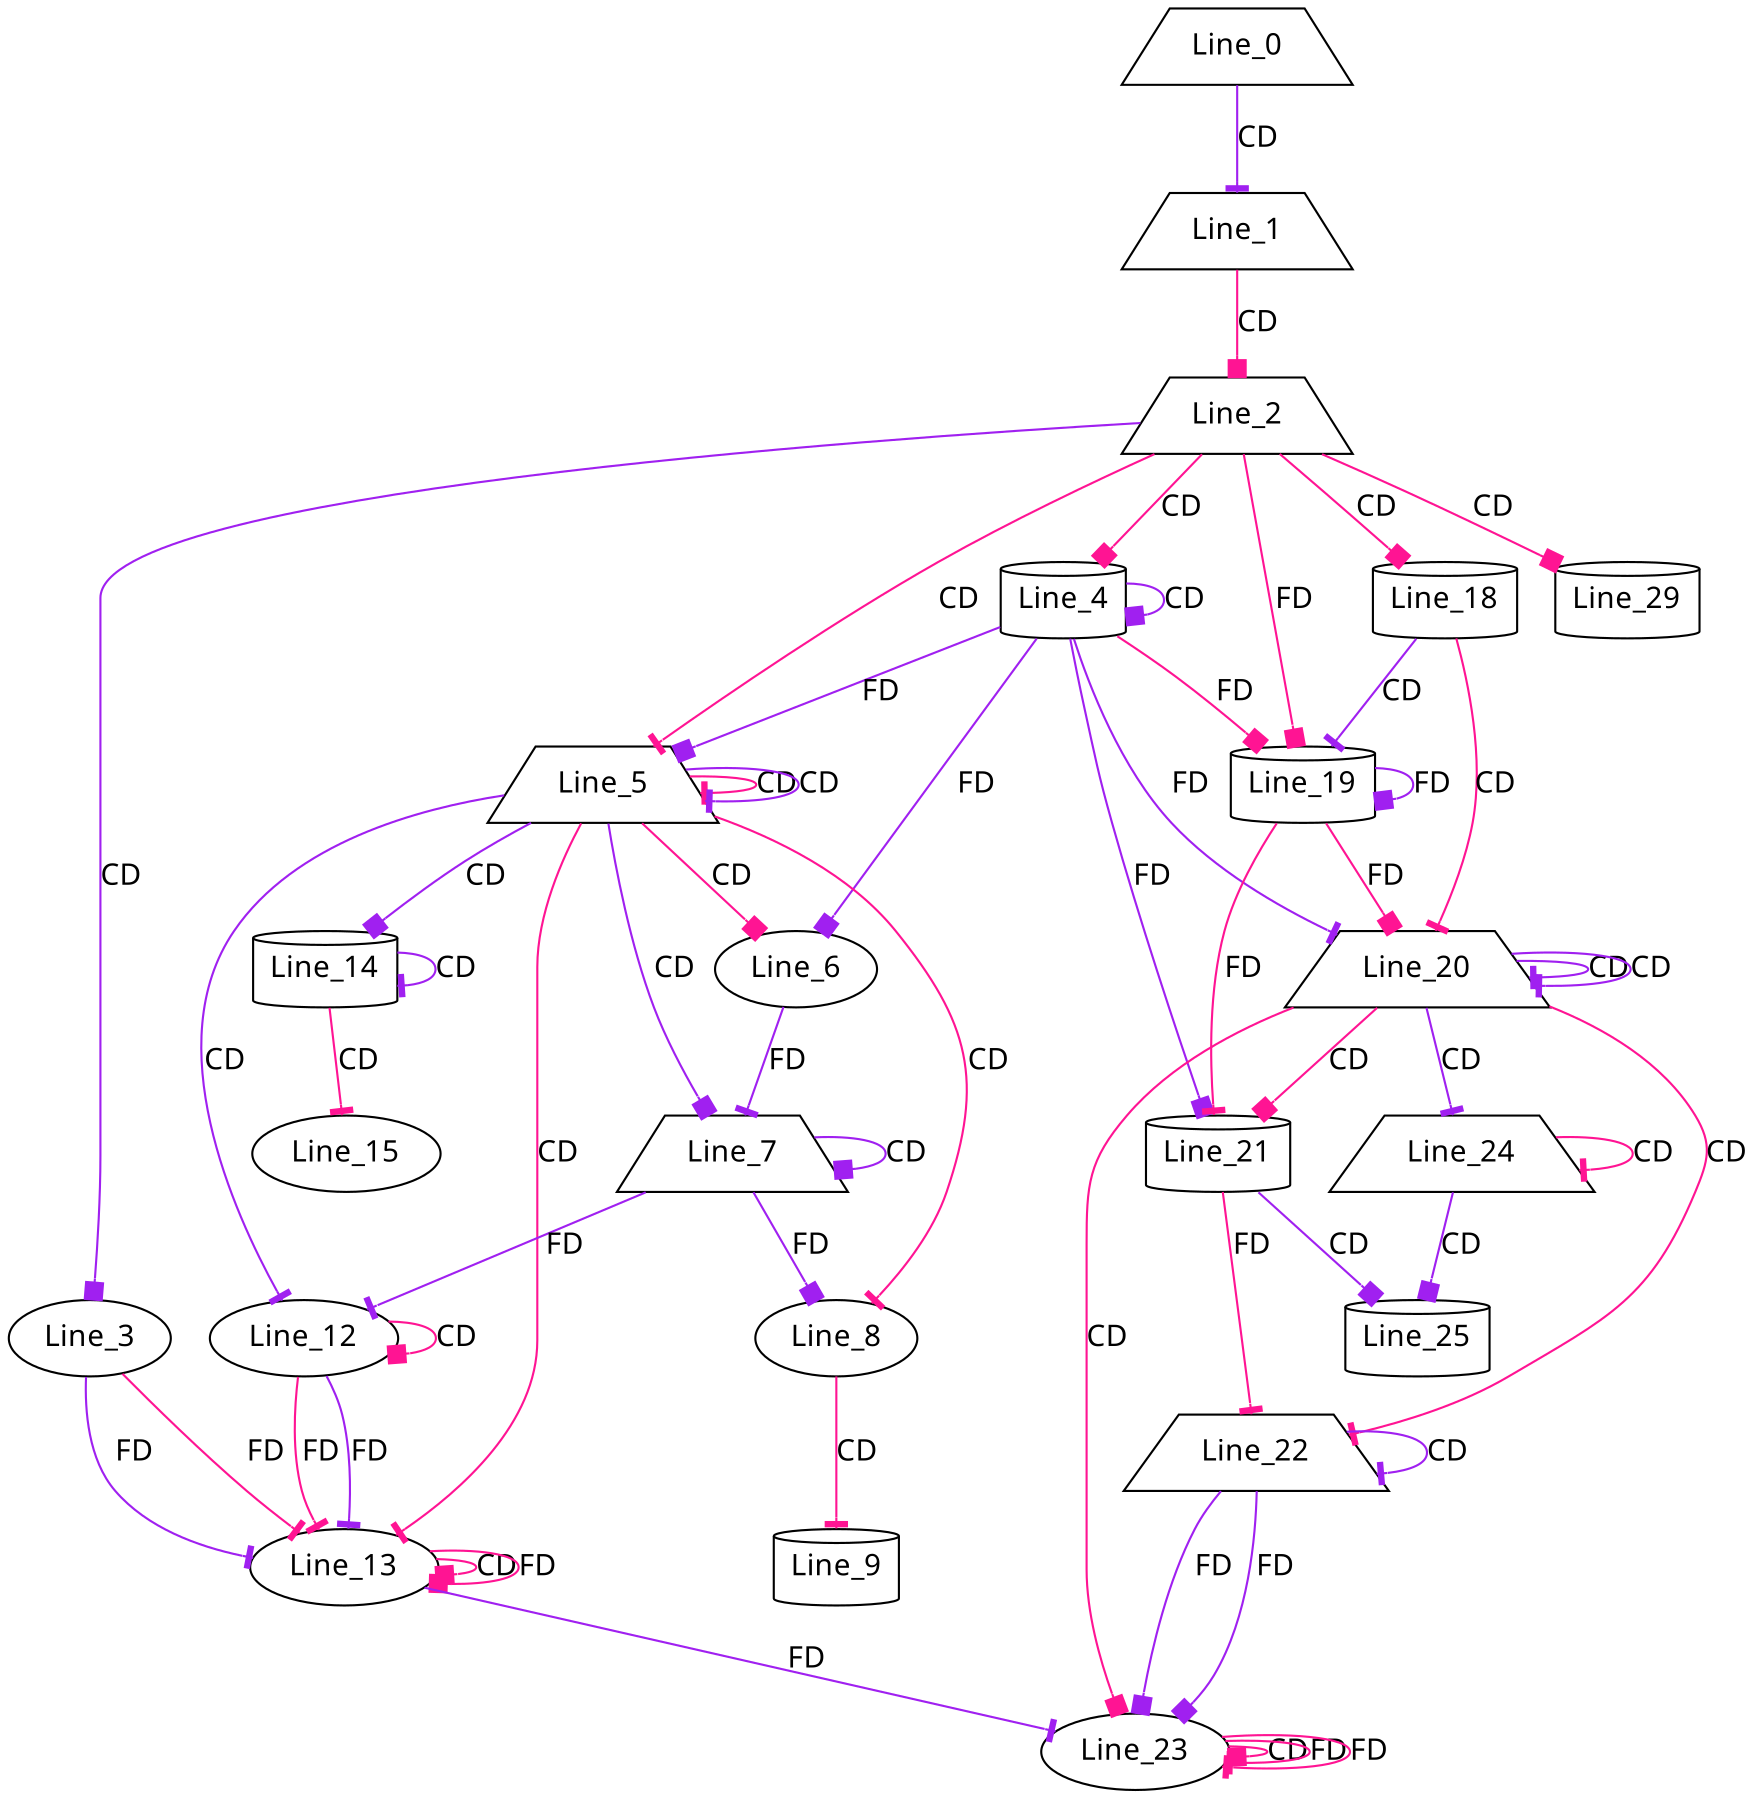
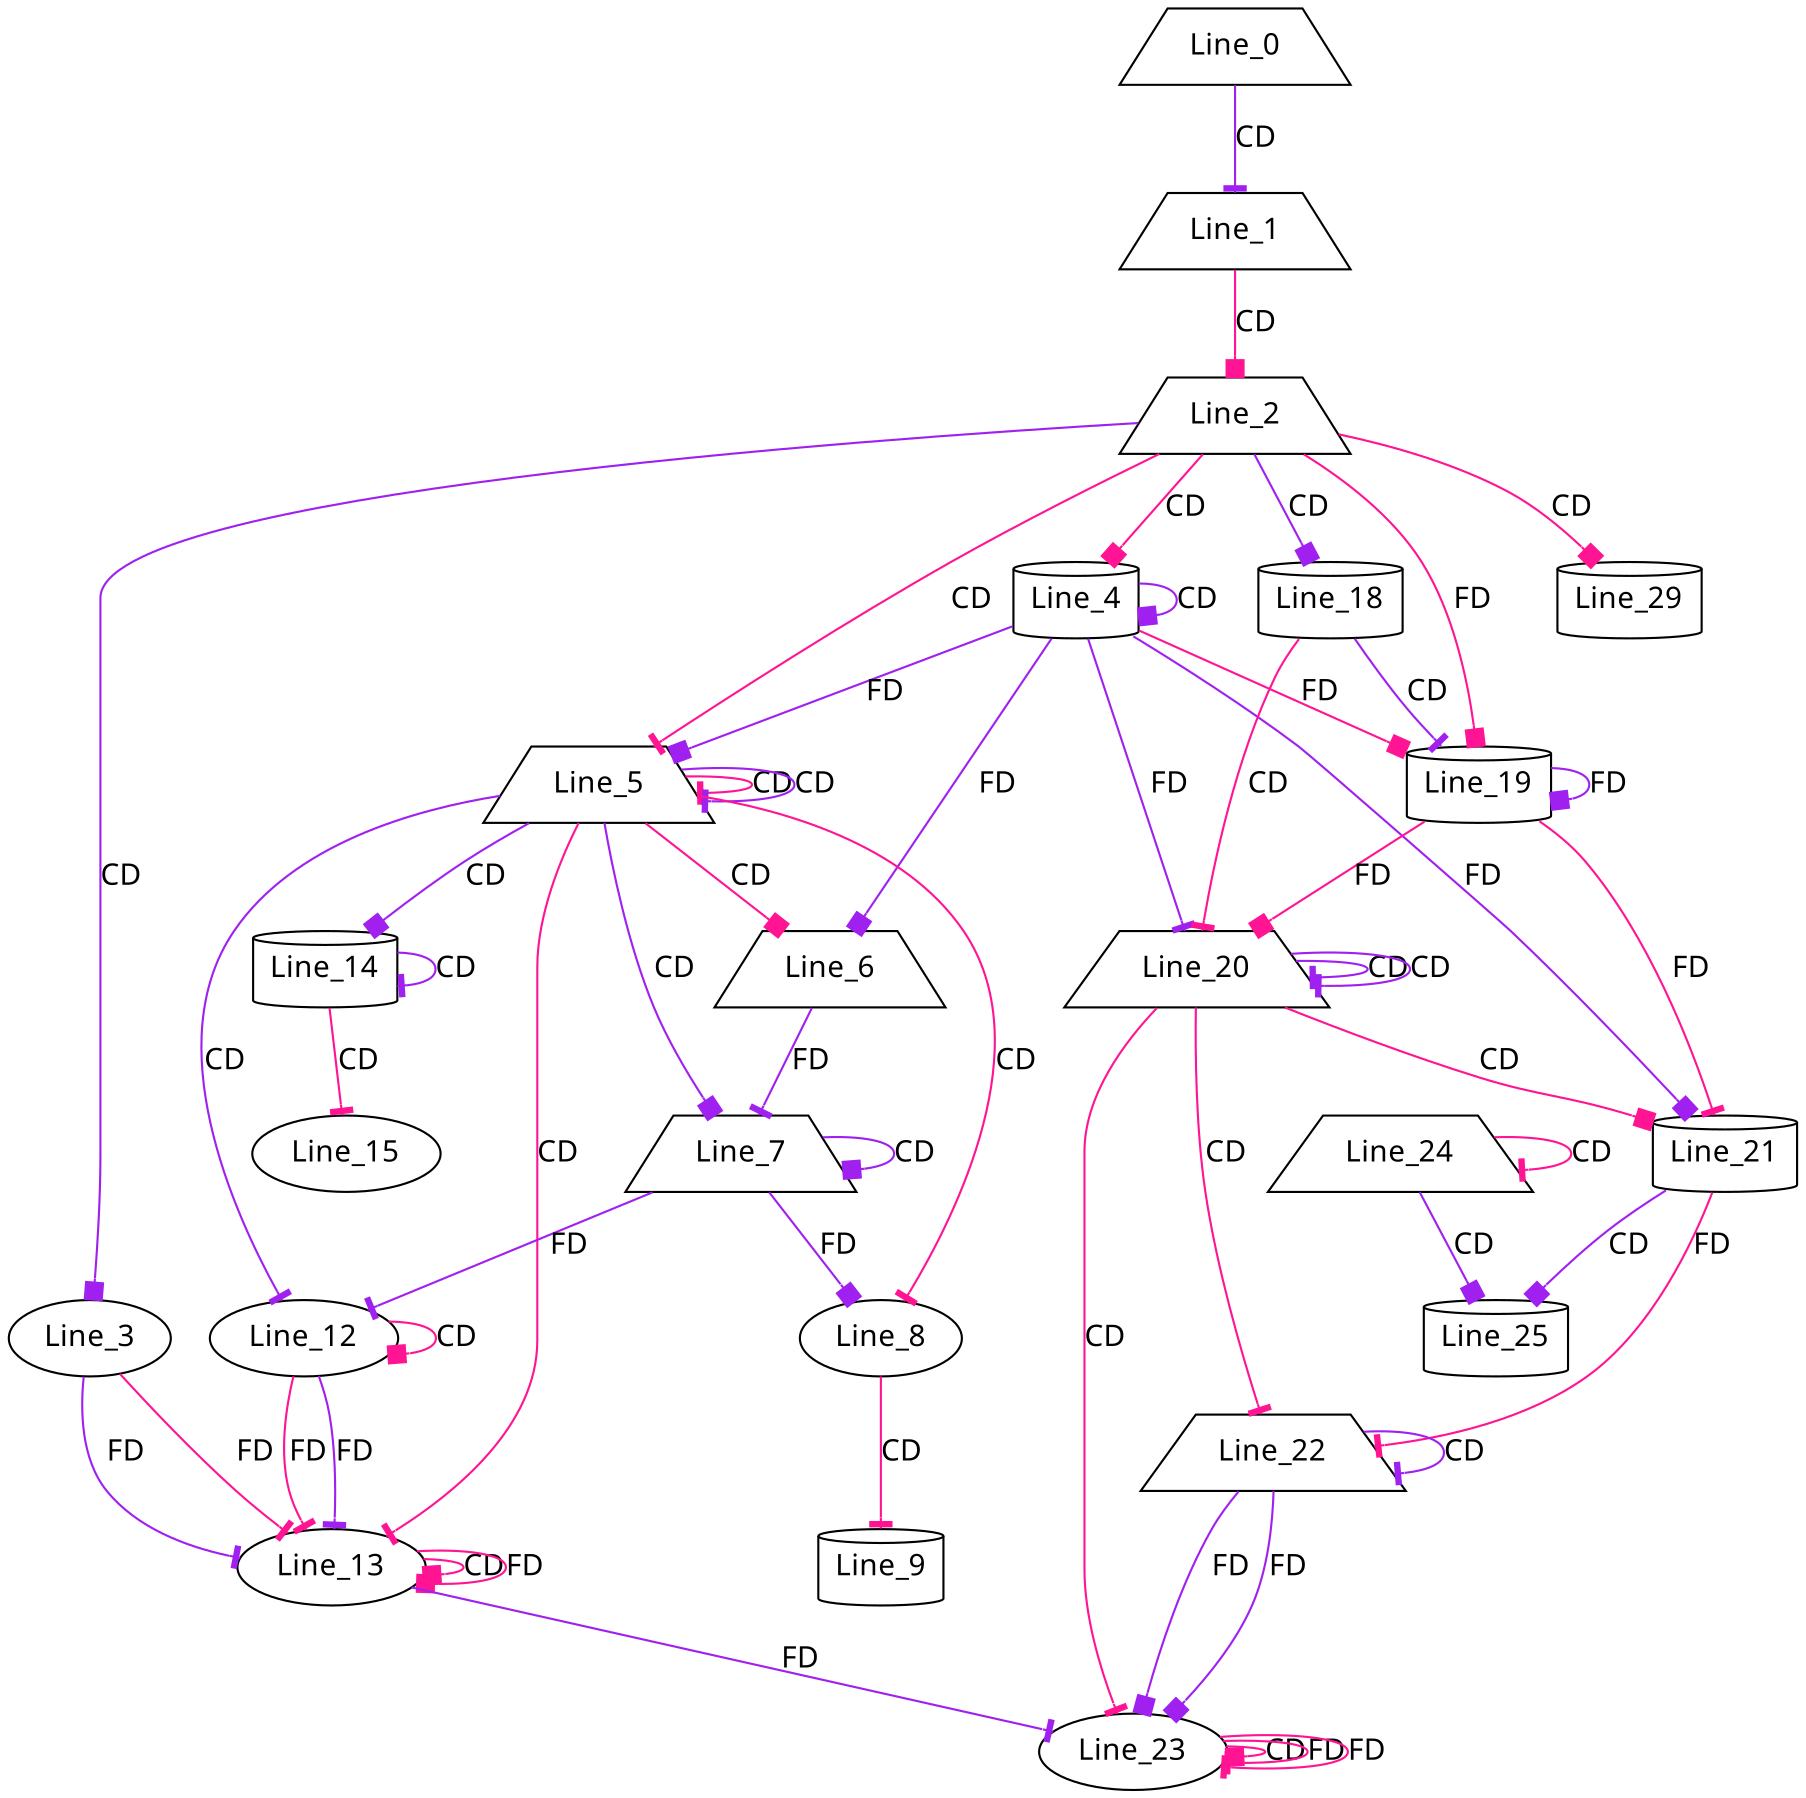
(1334, 501) -> (1278, 499)
(796, 969) -> (830, 969)
(1438, 1056) -> none
(1087, 1301) -> (1084, 1347)
